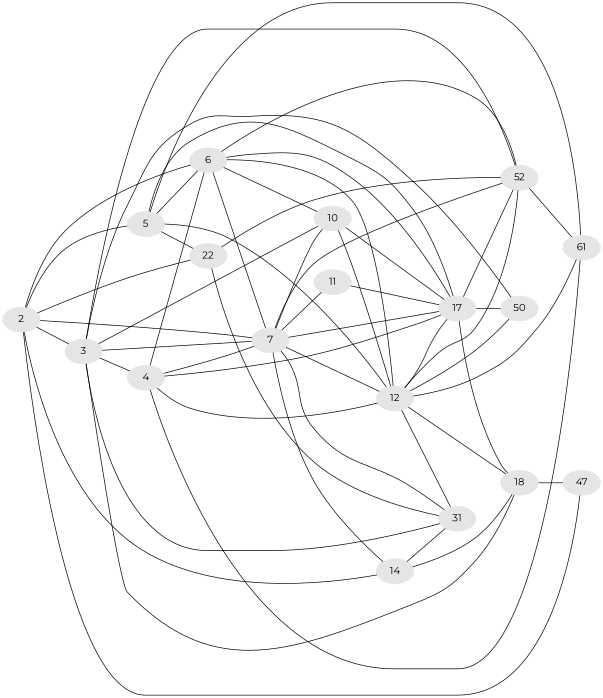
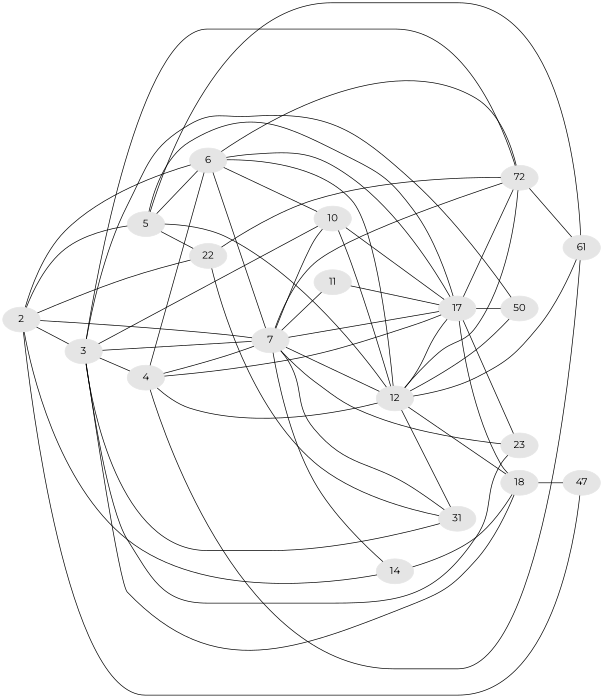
(519, 178) -> (519, 178)
none -> (519, 445)
(426, 545) -> none
